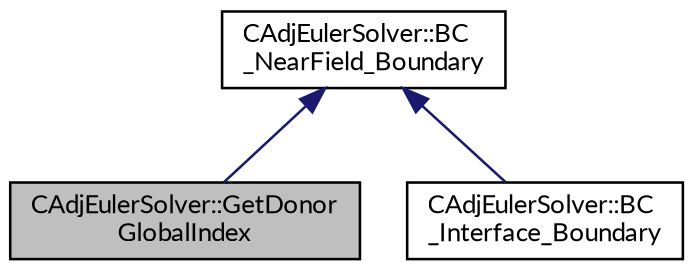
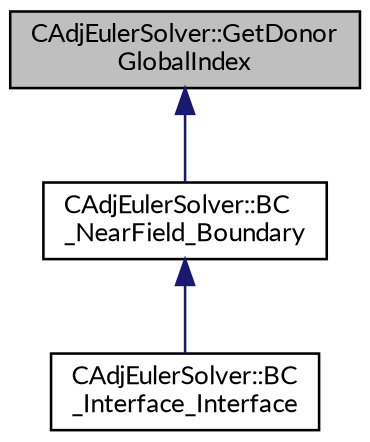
(265, 144) -> (185, 148)
(545, 221) -> (185, 392)
